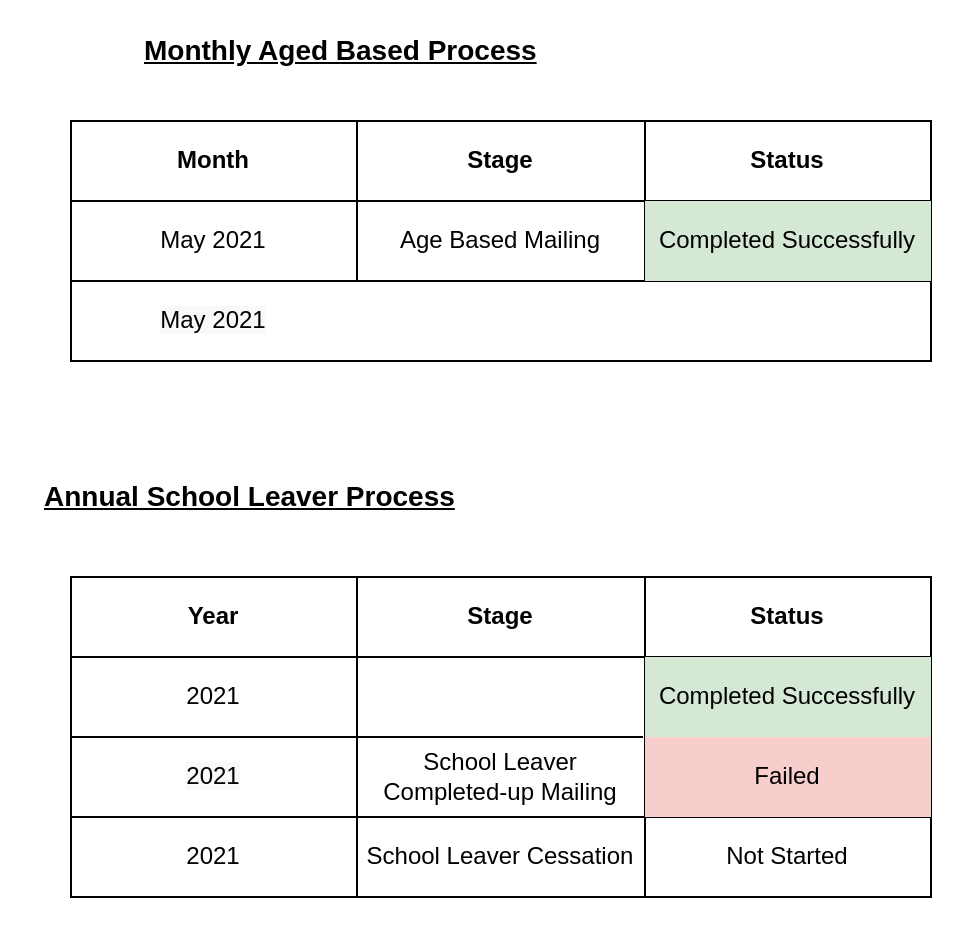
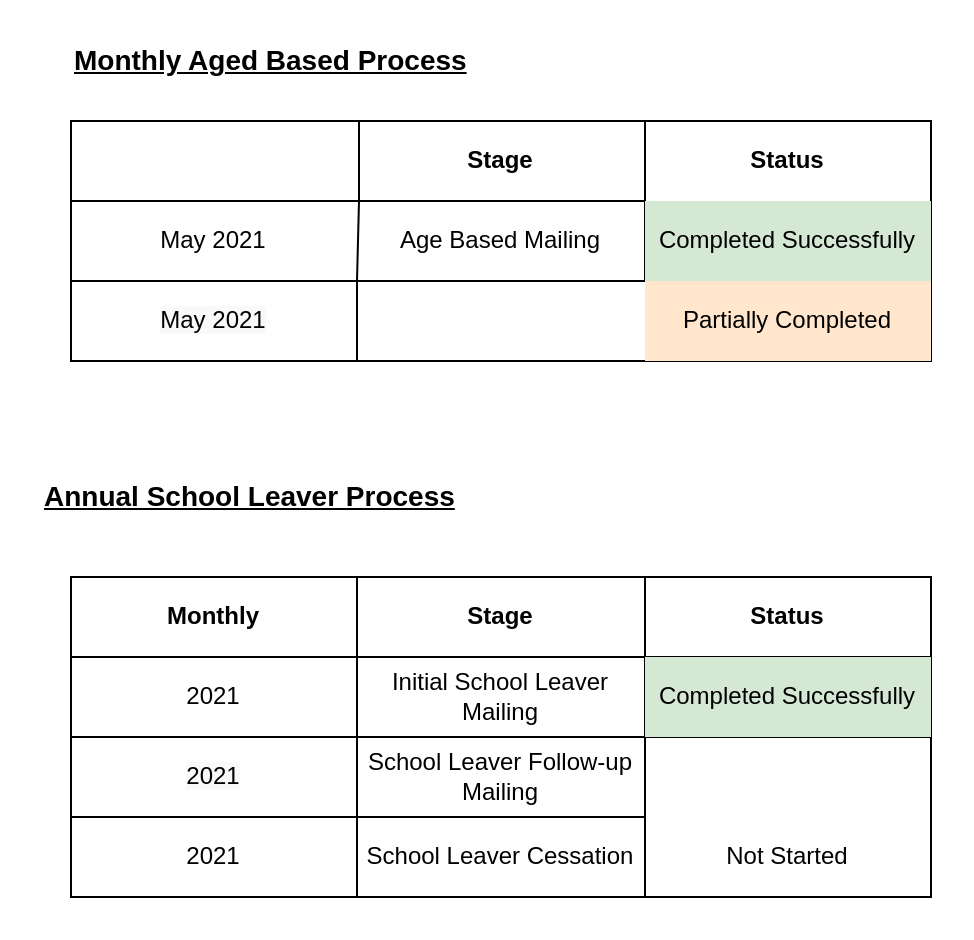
(421, 51) -> (351, 61)
(214, 161) -> none
none -> (788, 321)
(214, 617) -> (214, 617)
none -> (501, 697)
(501, 777) -> (501, 777)
(788, 777) -> none
